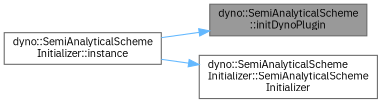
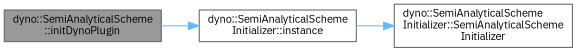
(180, 35) -> (175, 26)
